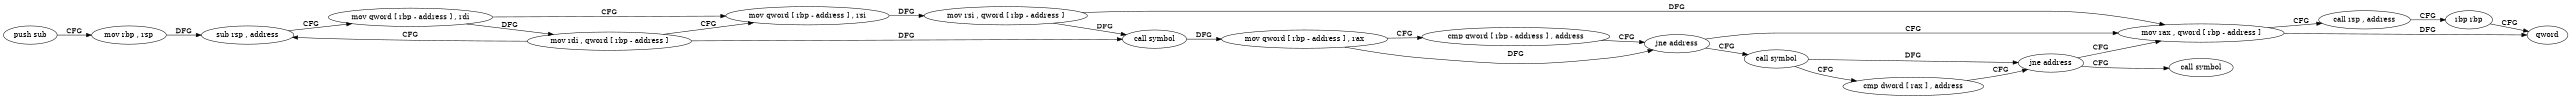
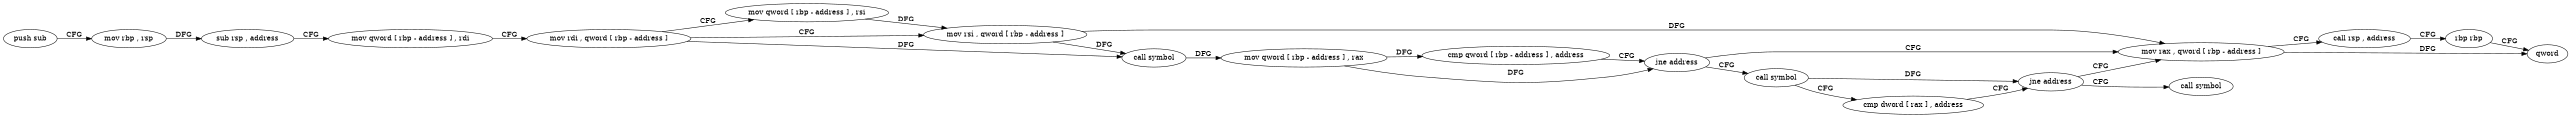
(607, 17) -> none
(510, 25) -> (510, 35)
(1405, 34) -> (1404, 53)
(413, 40) -> (805, 37)
